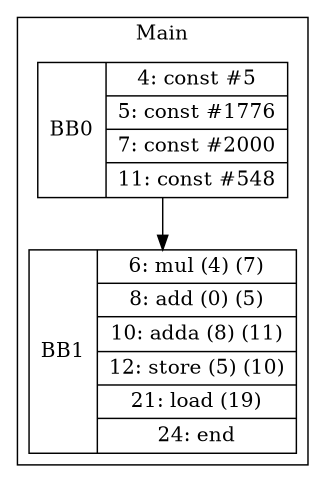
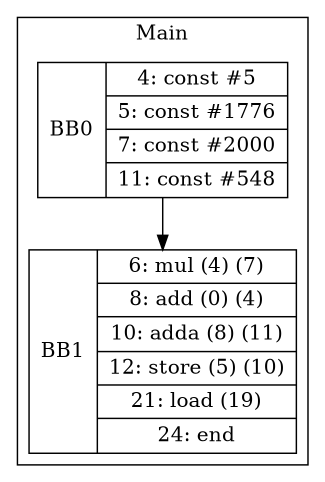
(197, 299) -> (197, 299)
